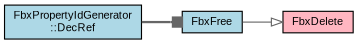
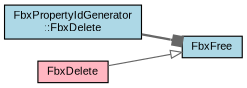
(73, 22) -> (73, 22)
(257, 22) -> (140, 60)
